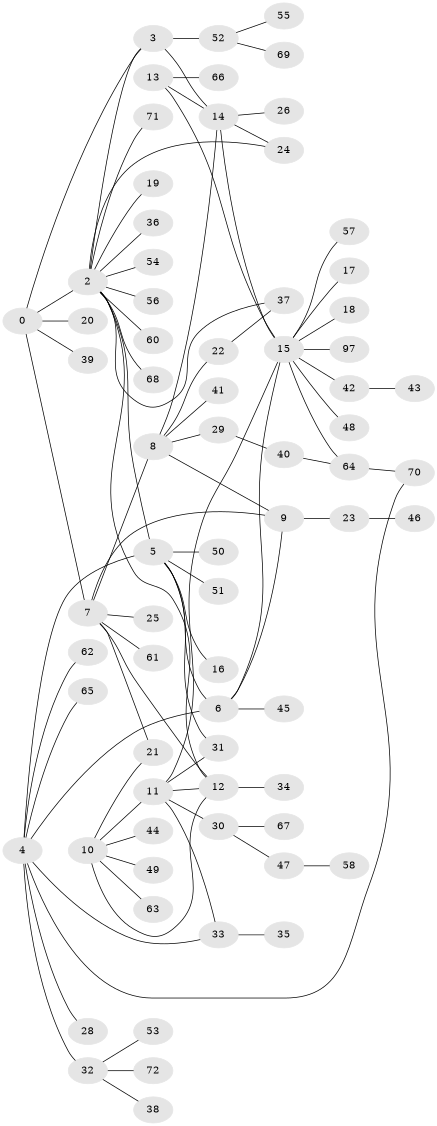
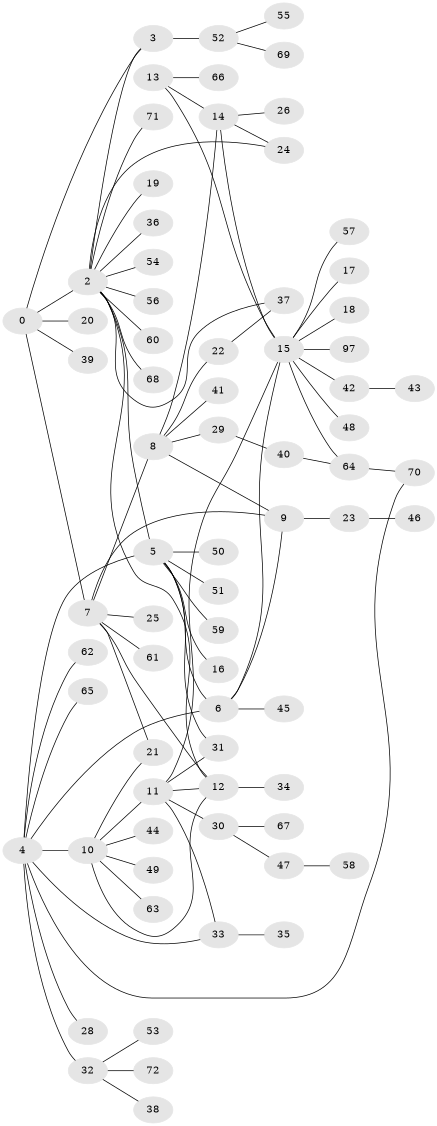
(183, 73) -> none
none -> (219, 631)
none -> (55, 851)
